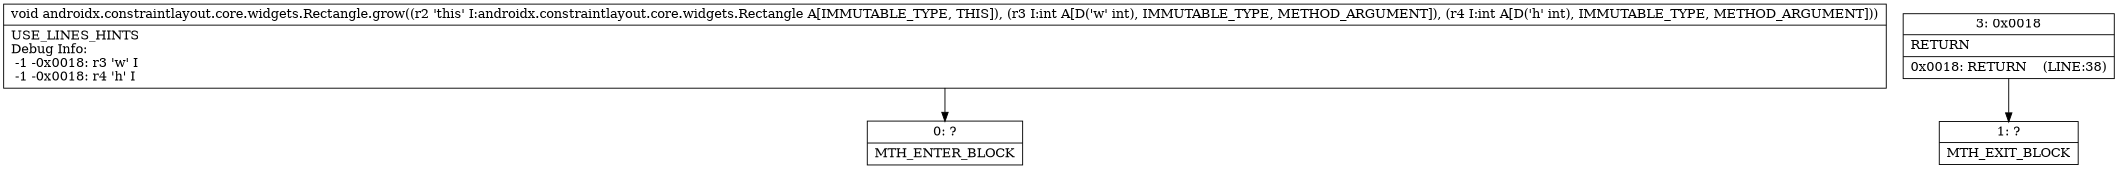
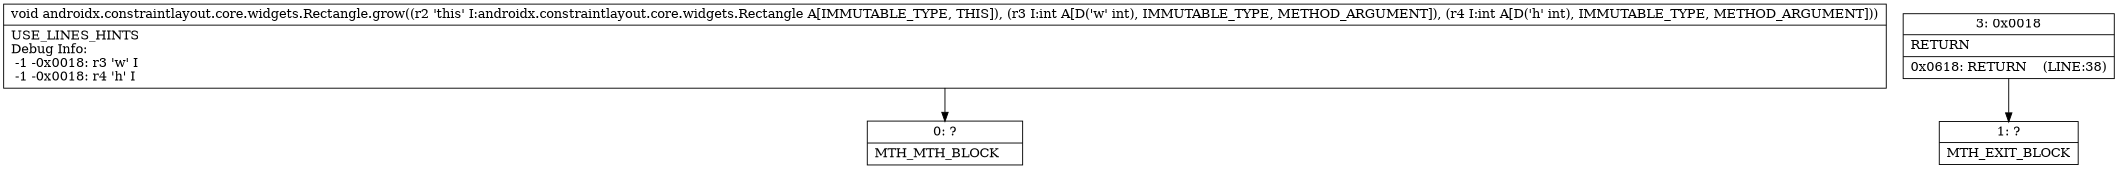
(2009, 67) -> (2009, 67)
(945, 154) -> (937, 154)
